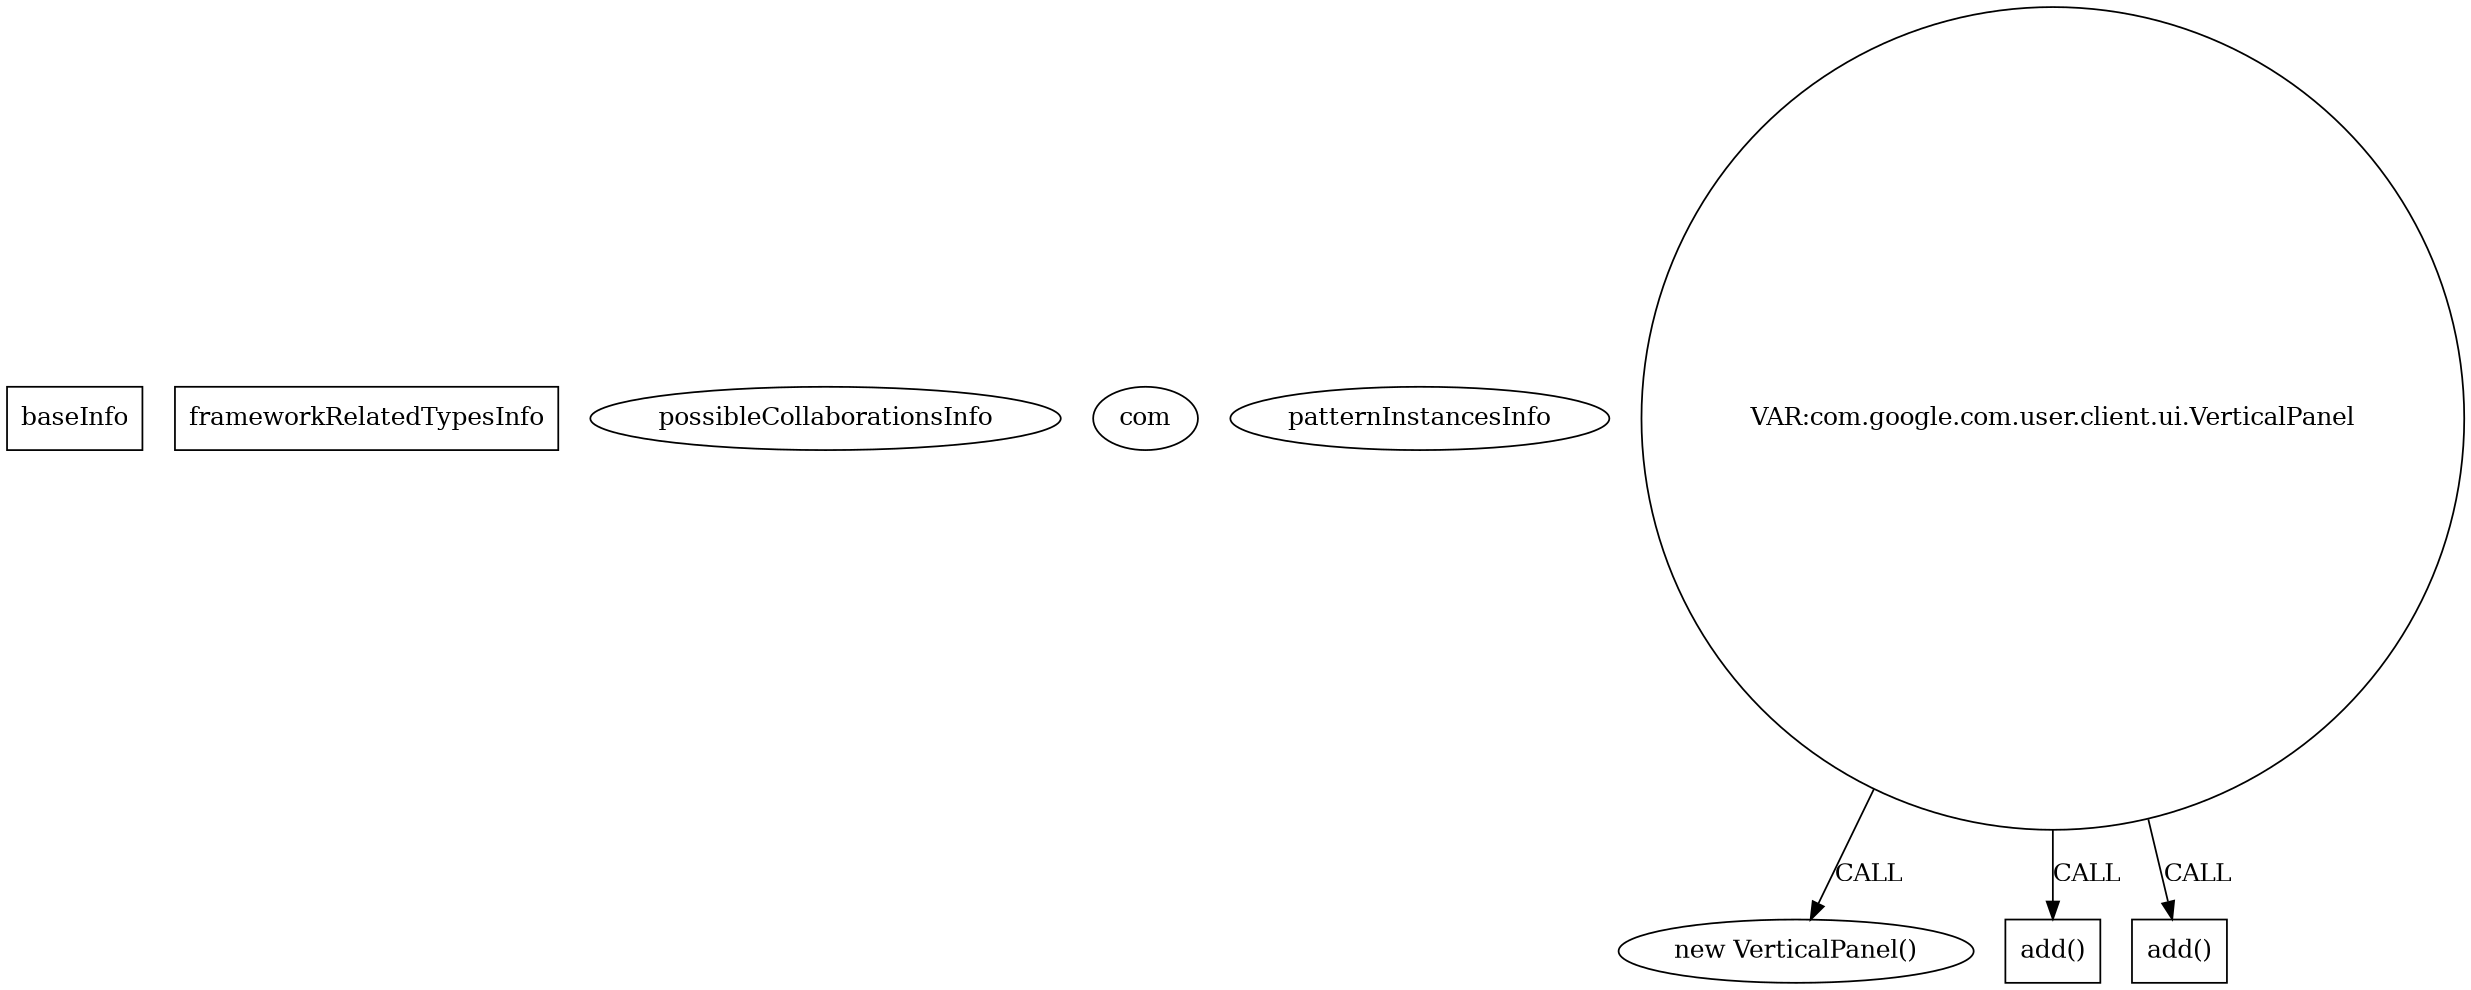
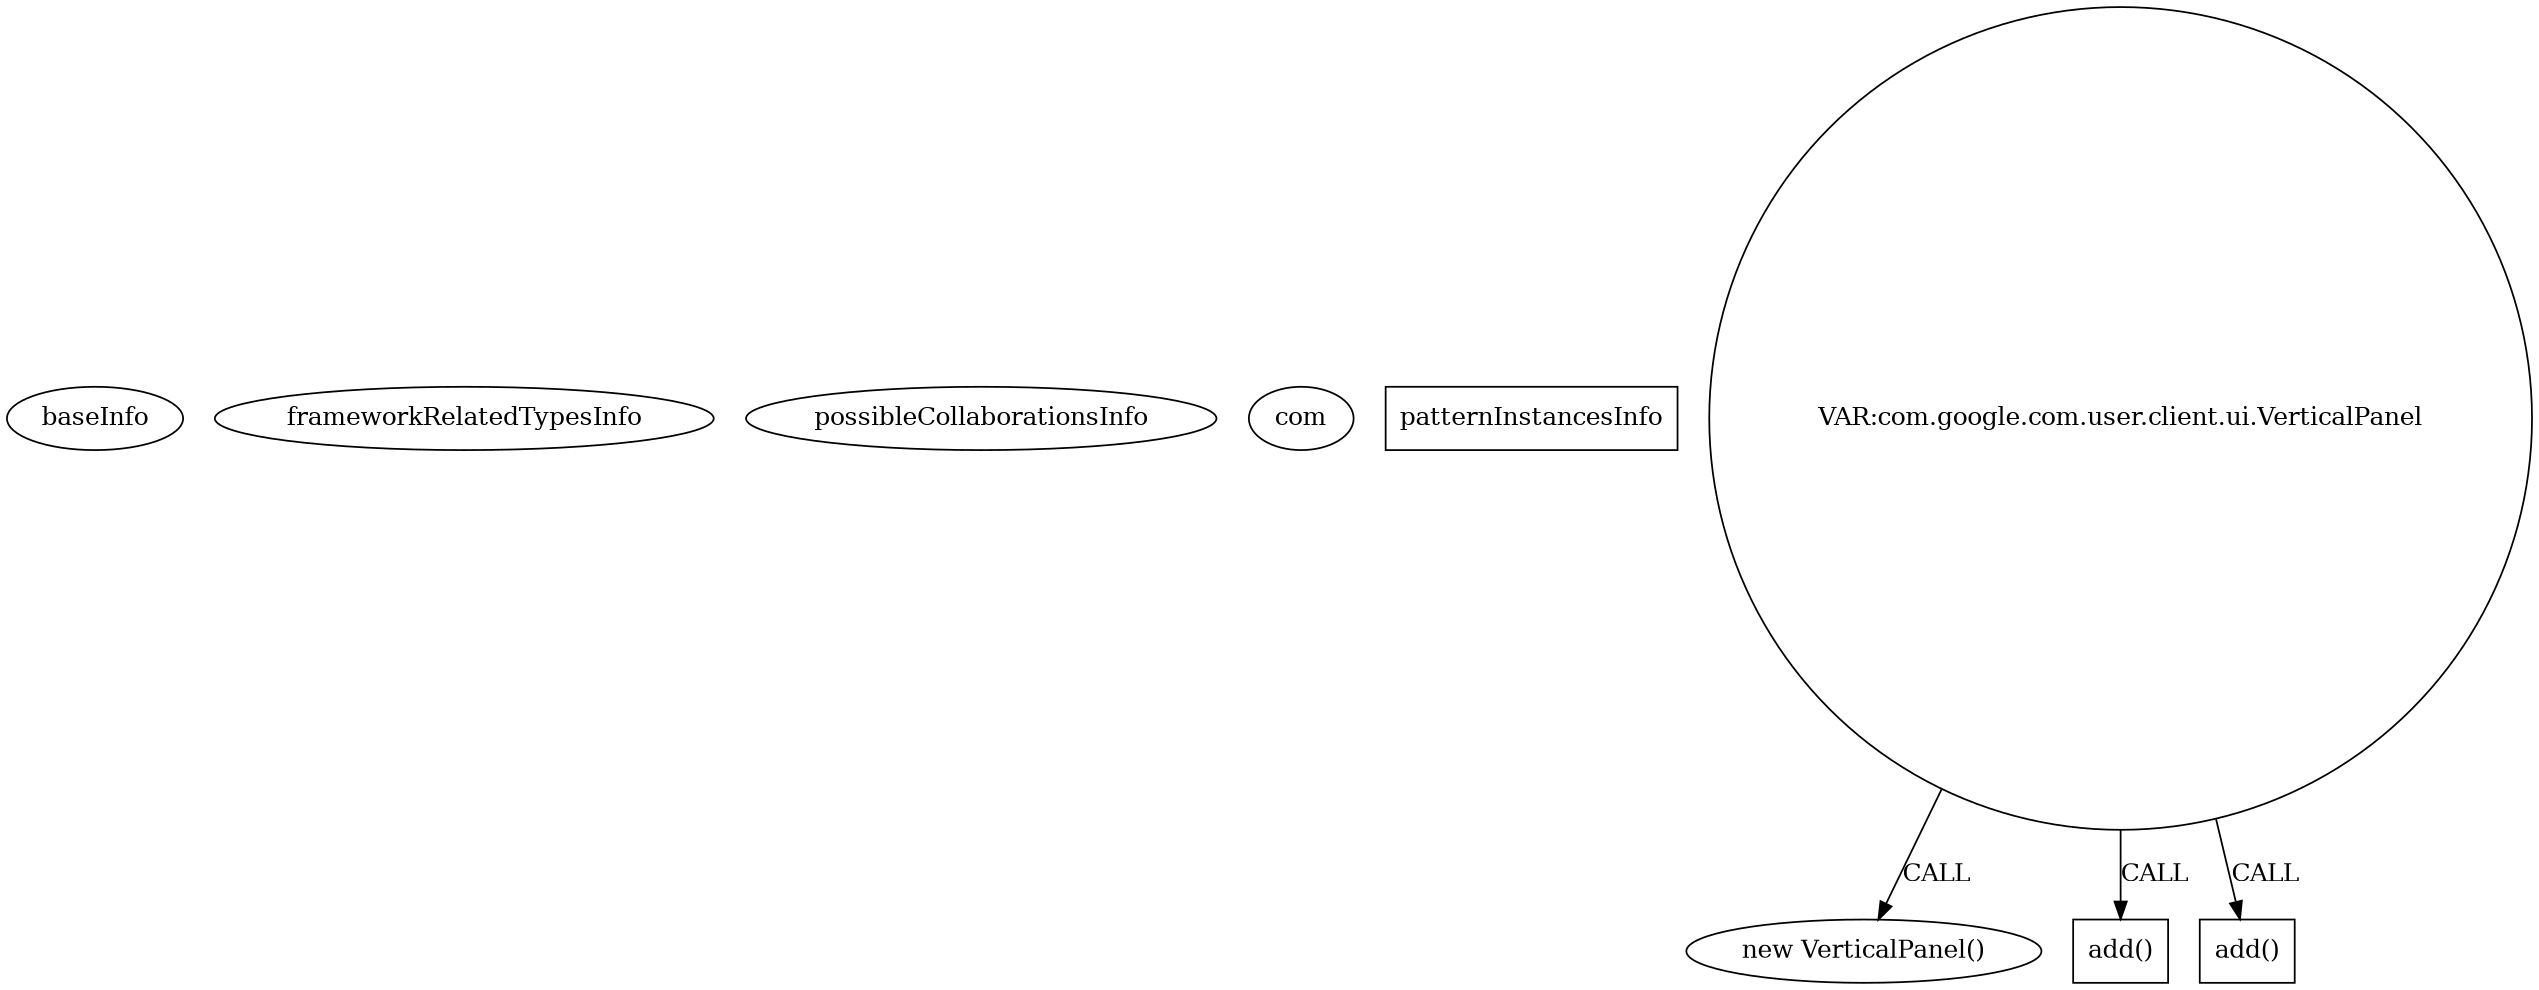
(75, 418) -> (95, 418)
(367, 418) -> (464, 418)
(1420, 418) -> (1532, 418)
